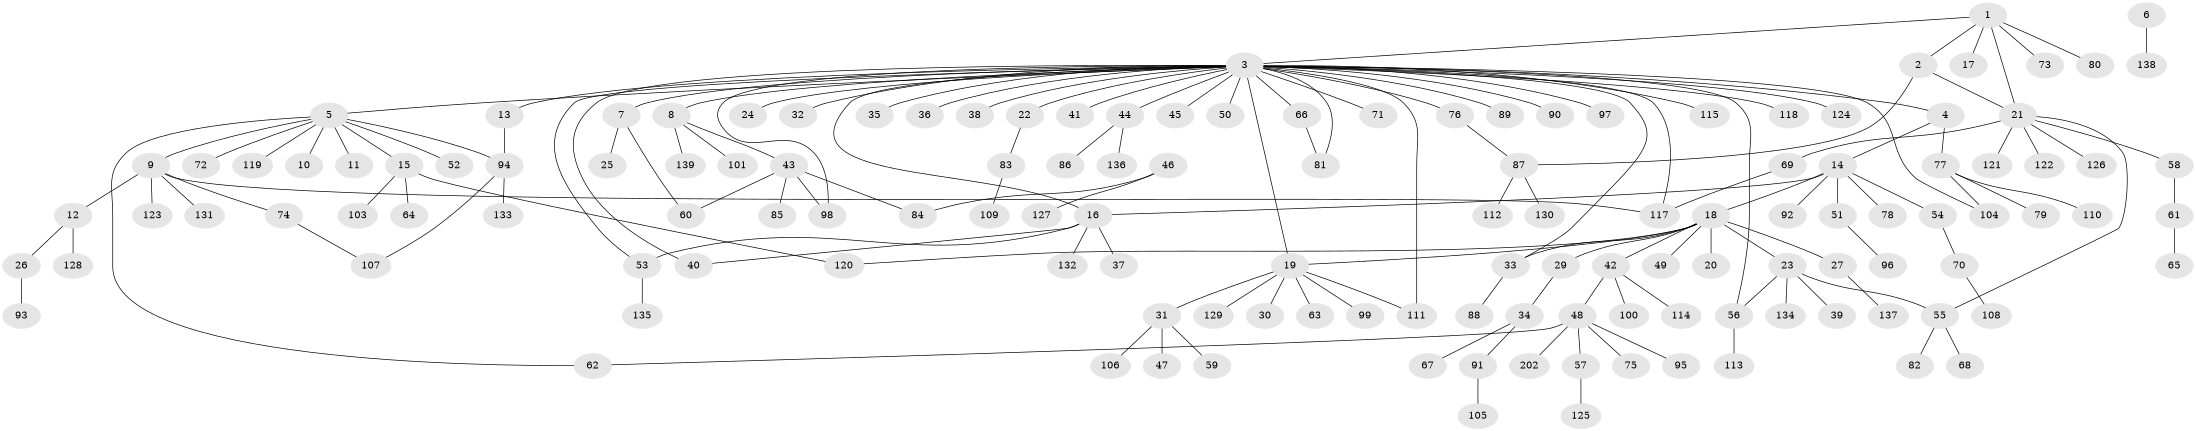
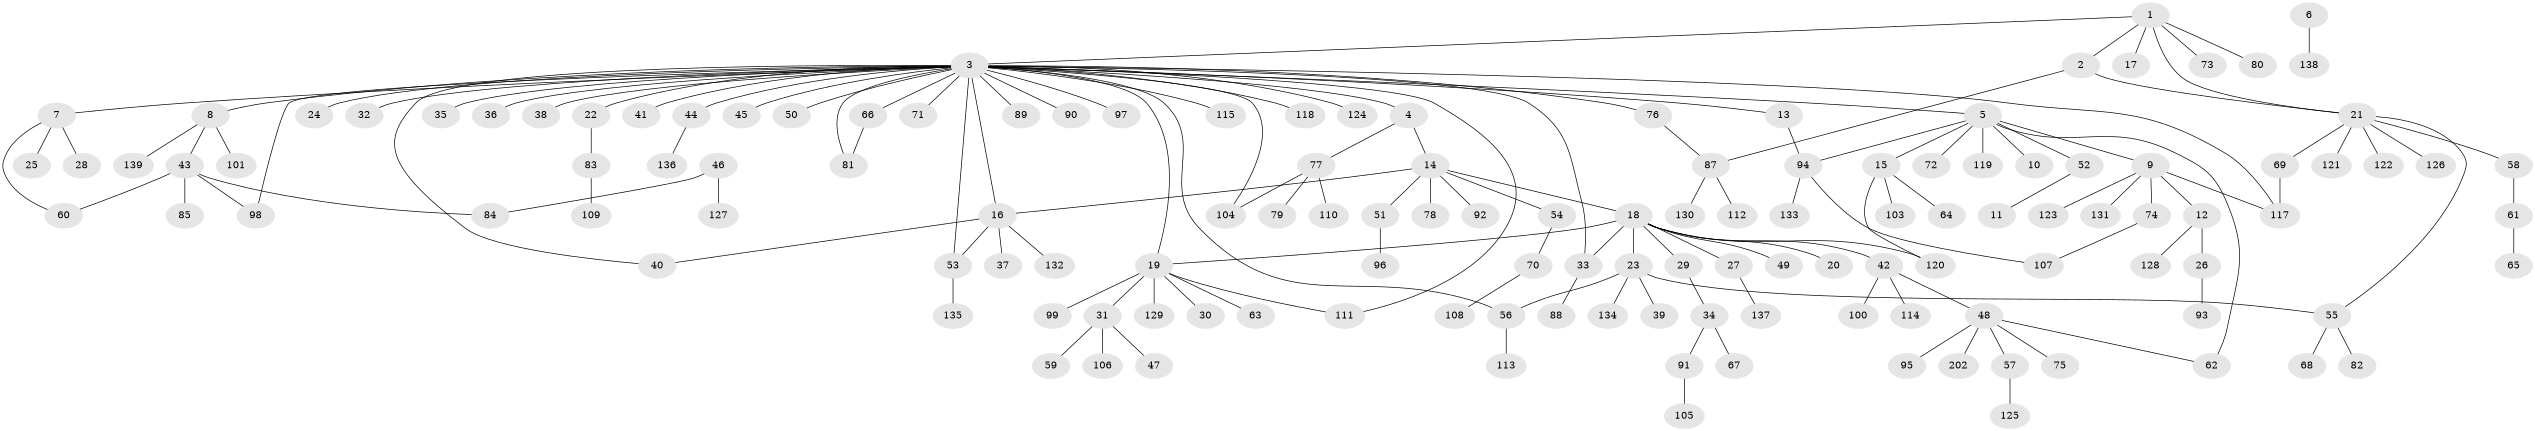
(342, 141) -> (2041, 191)
none -> (82, 166)
(1065, 166) -> none
